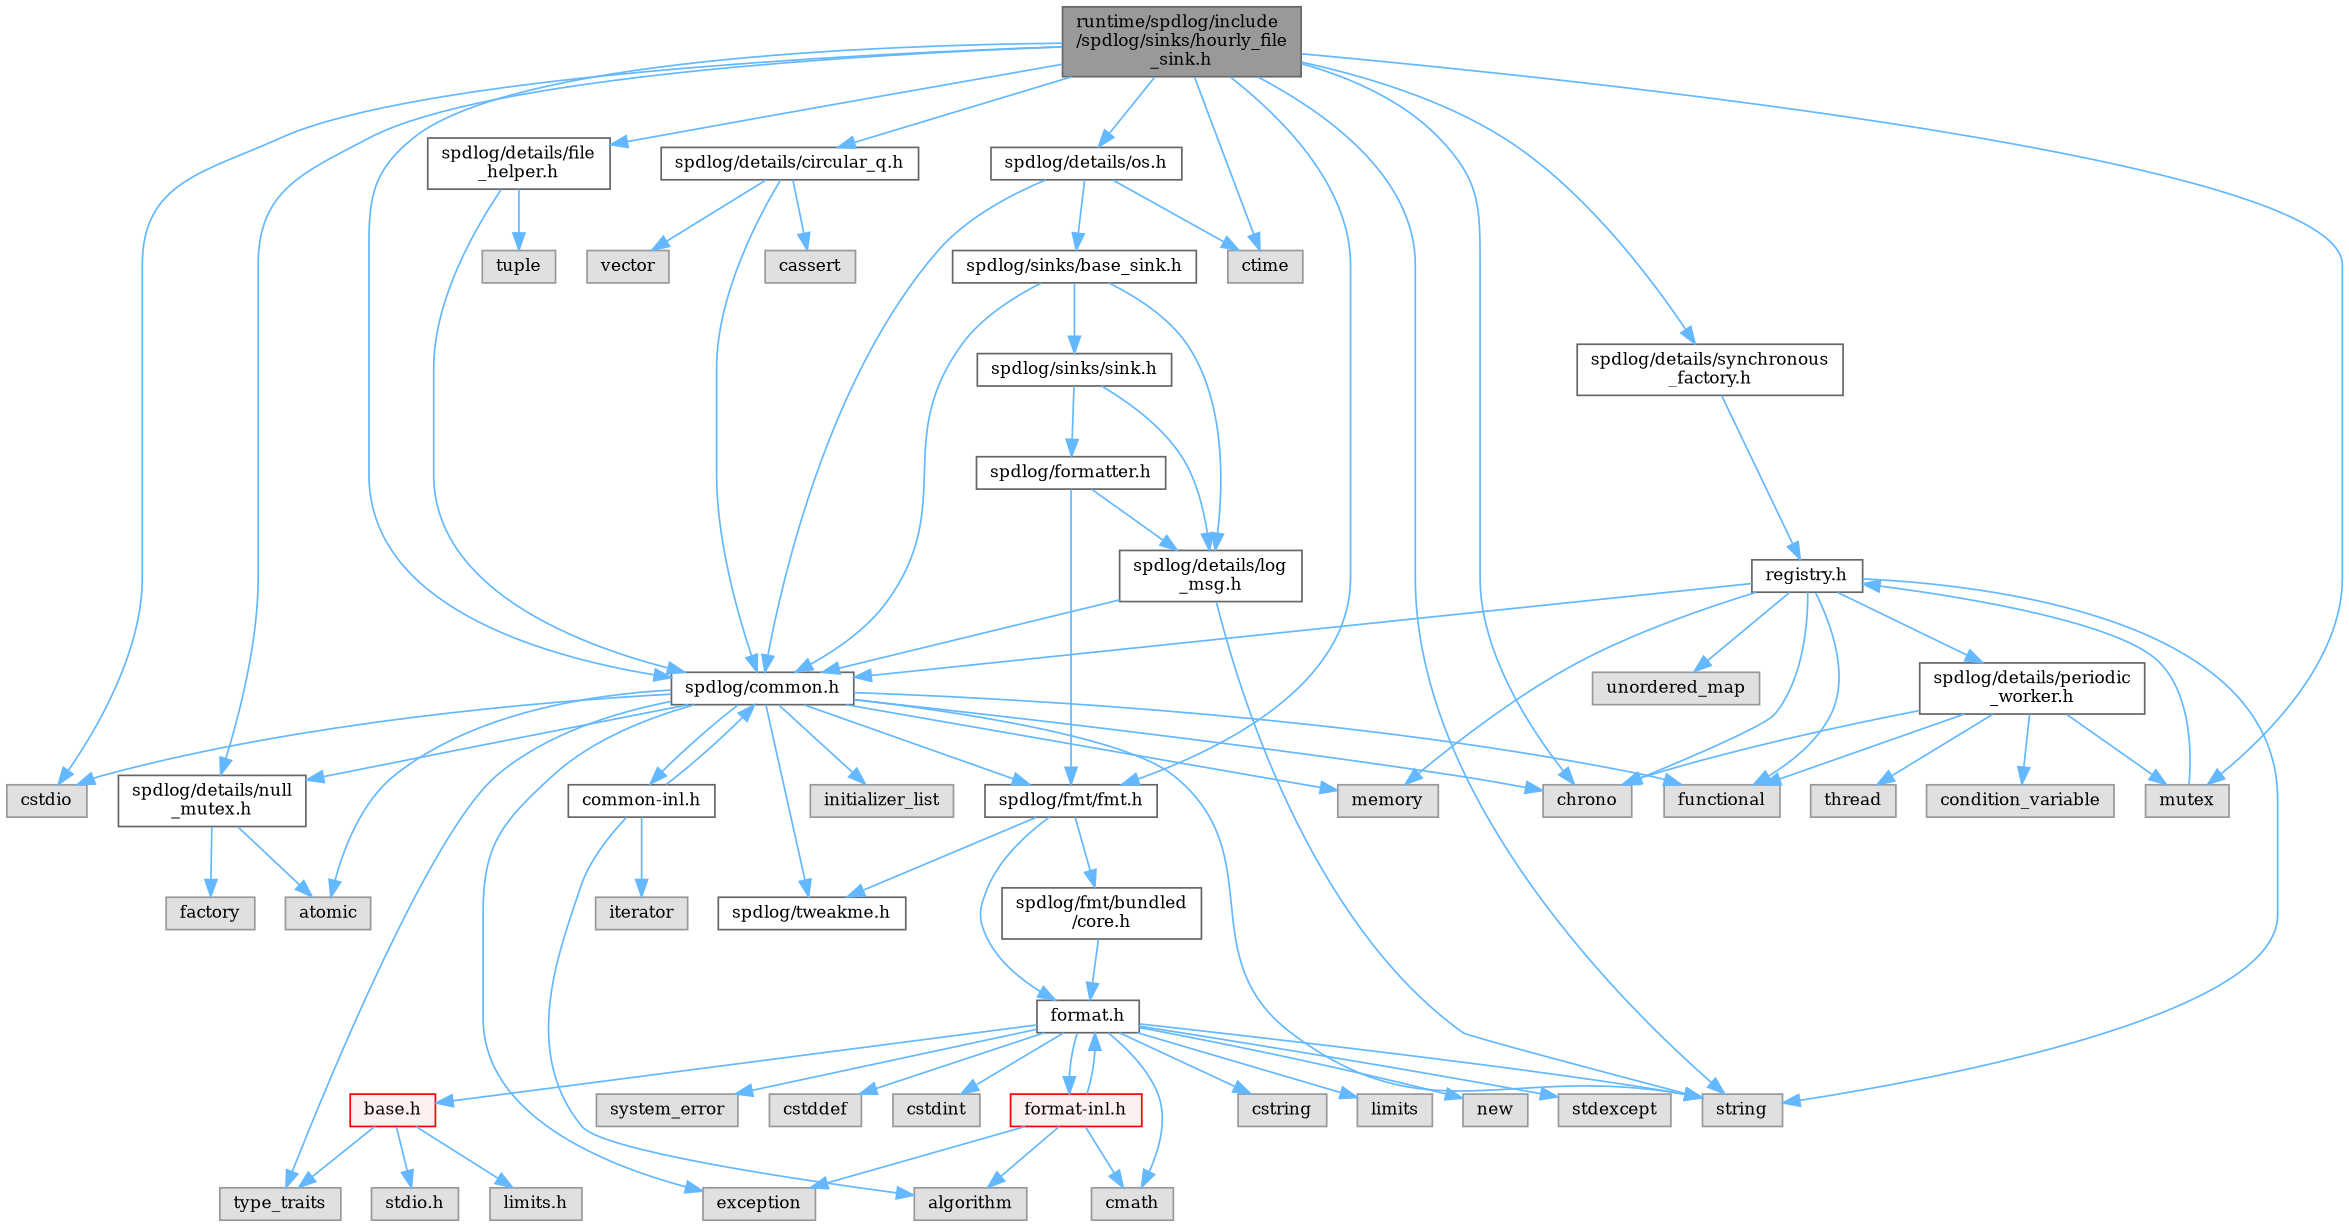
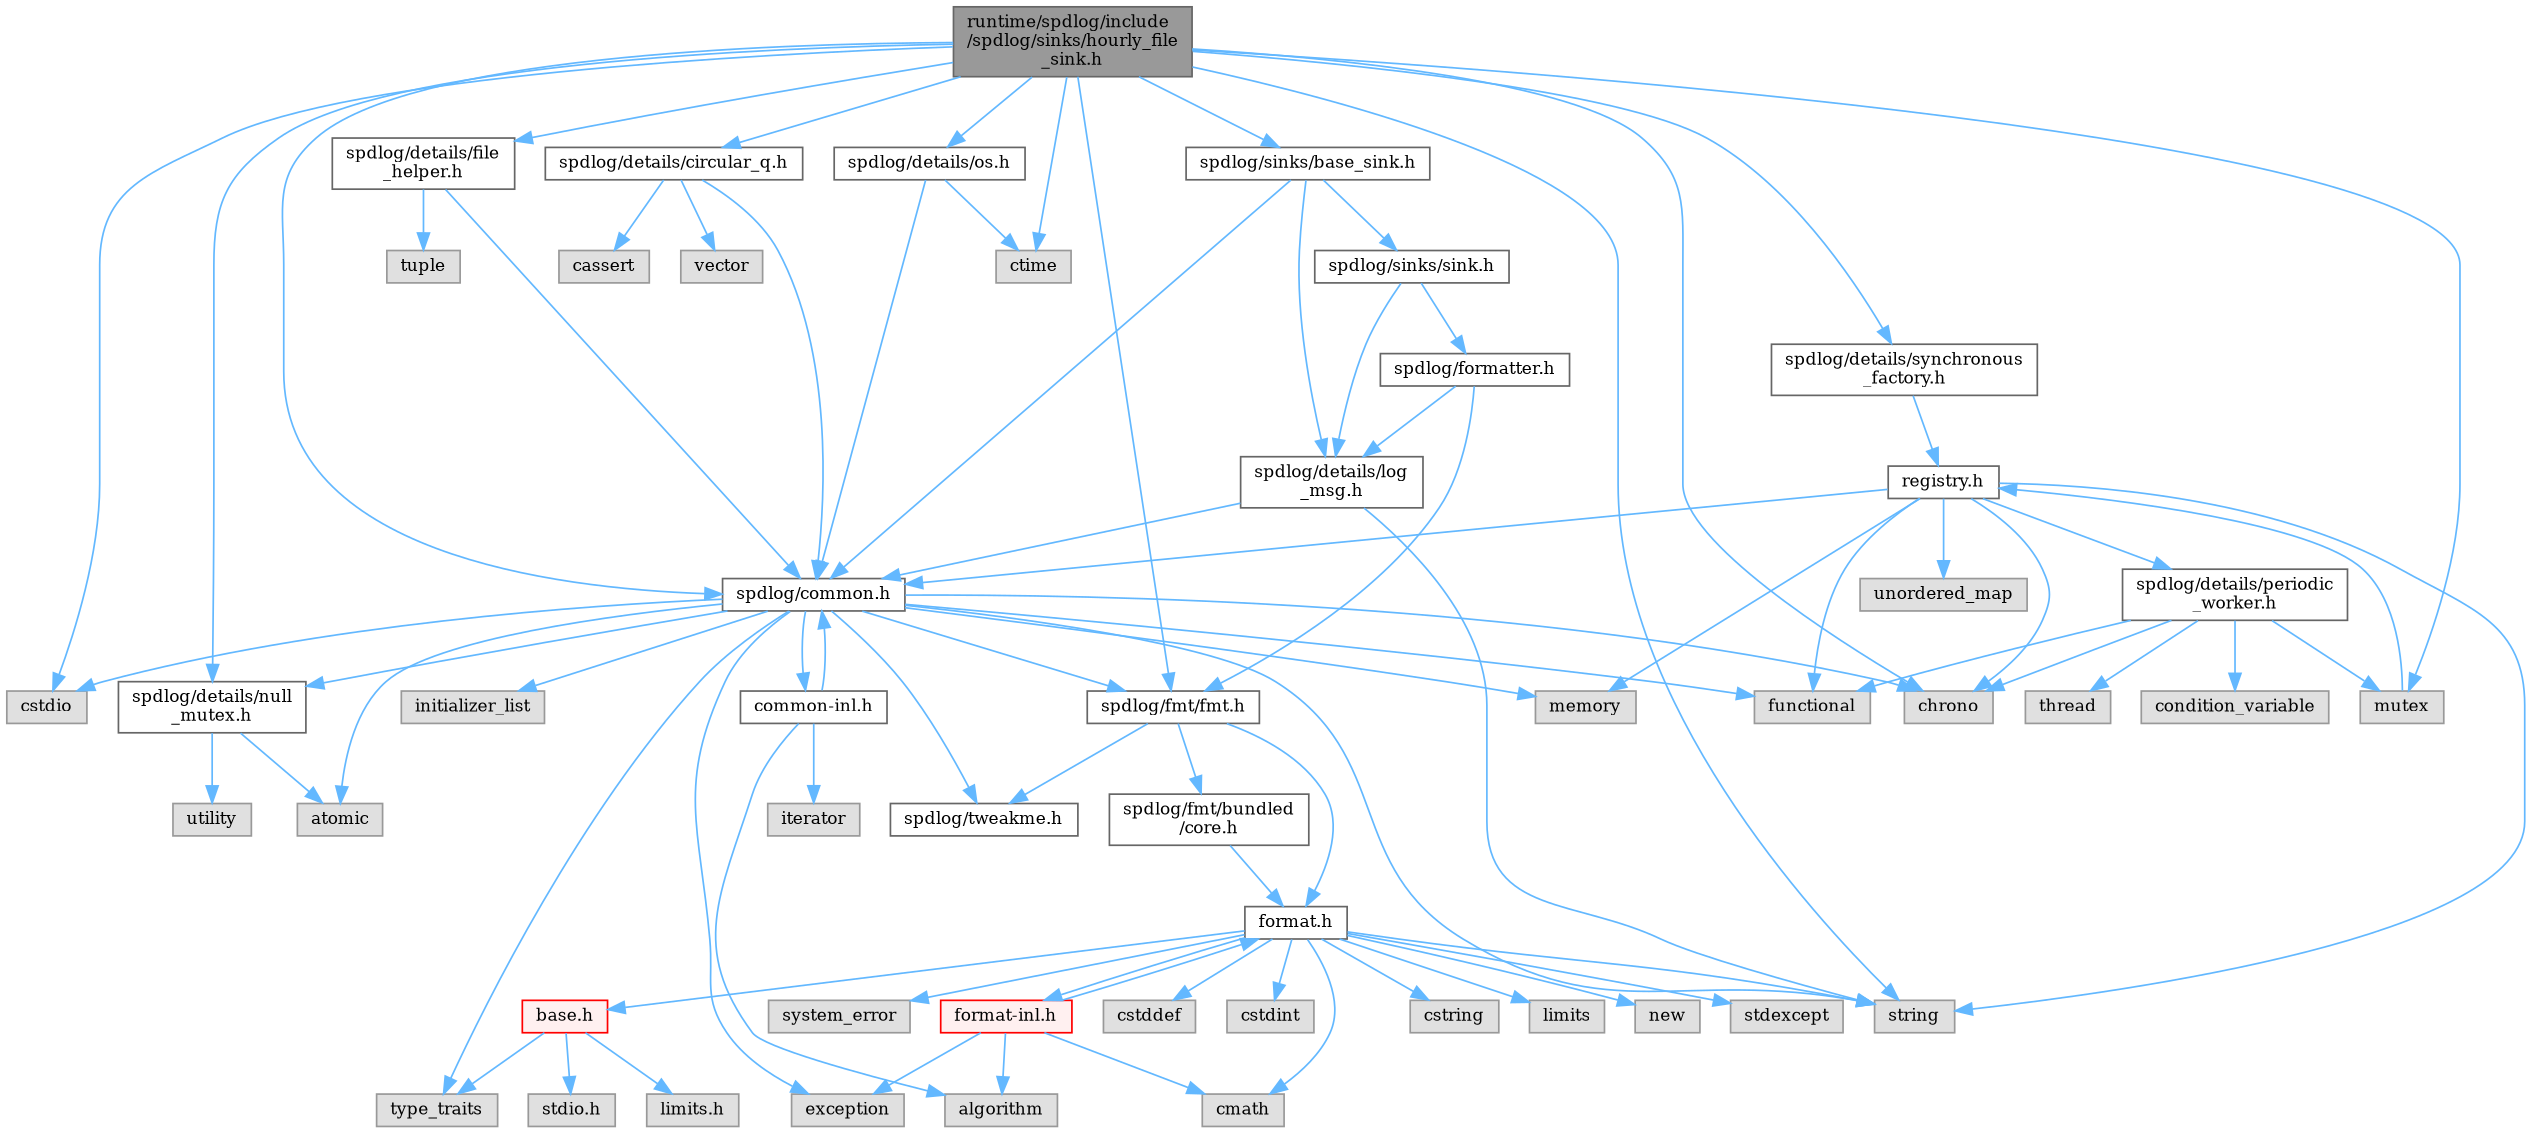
(1081, 206) -> (1201, 108)
(210, 913) -> (212, 820)
